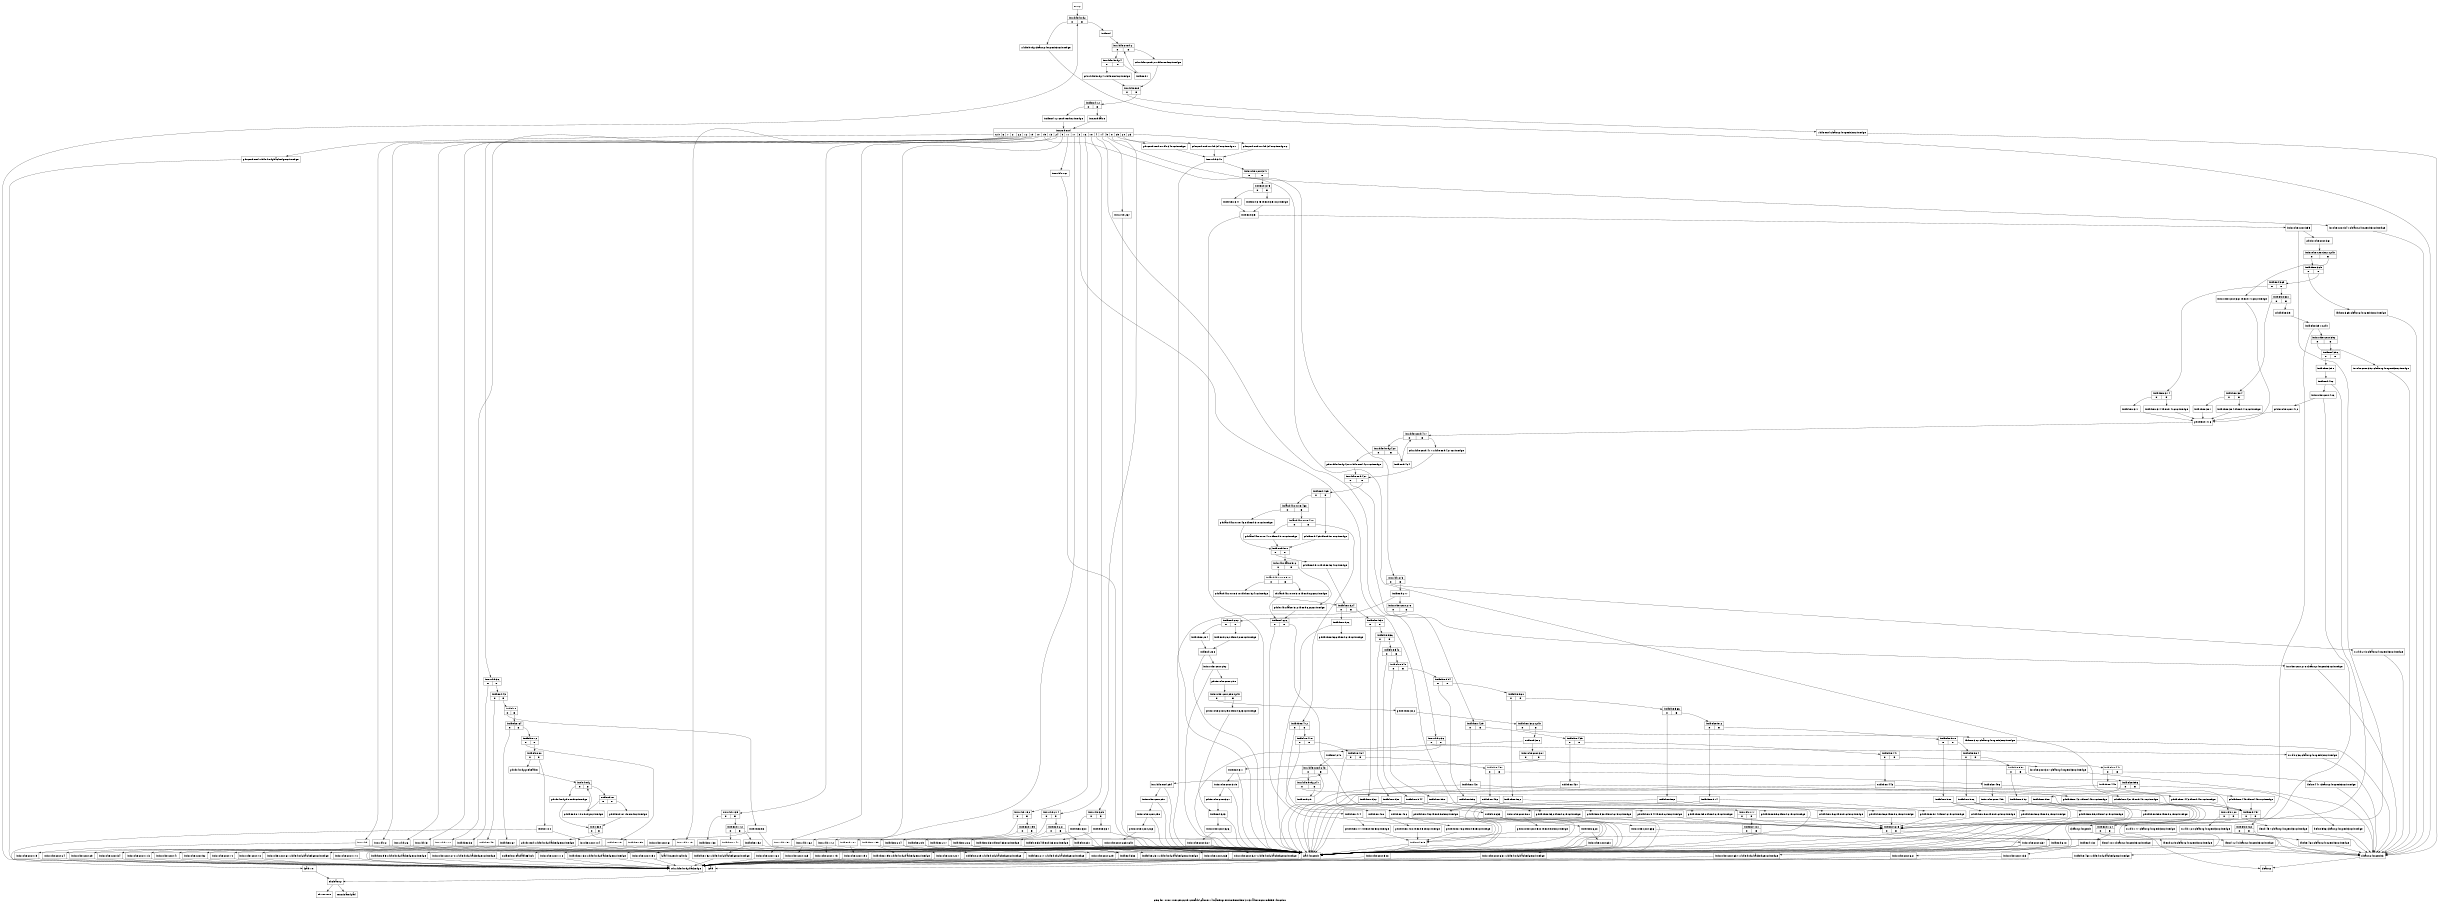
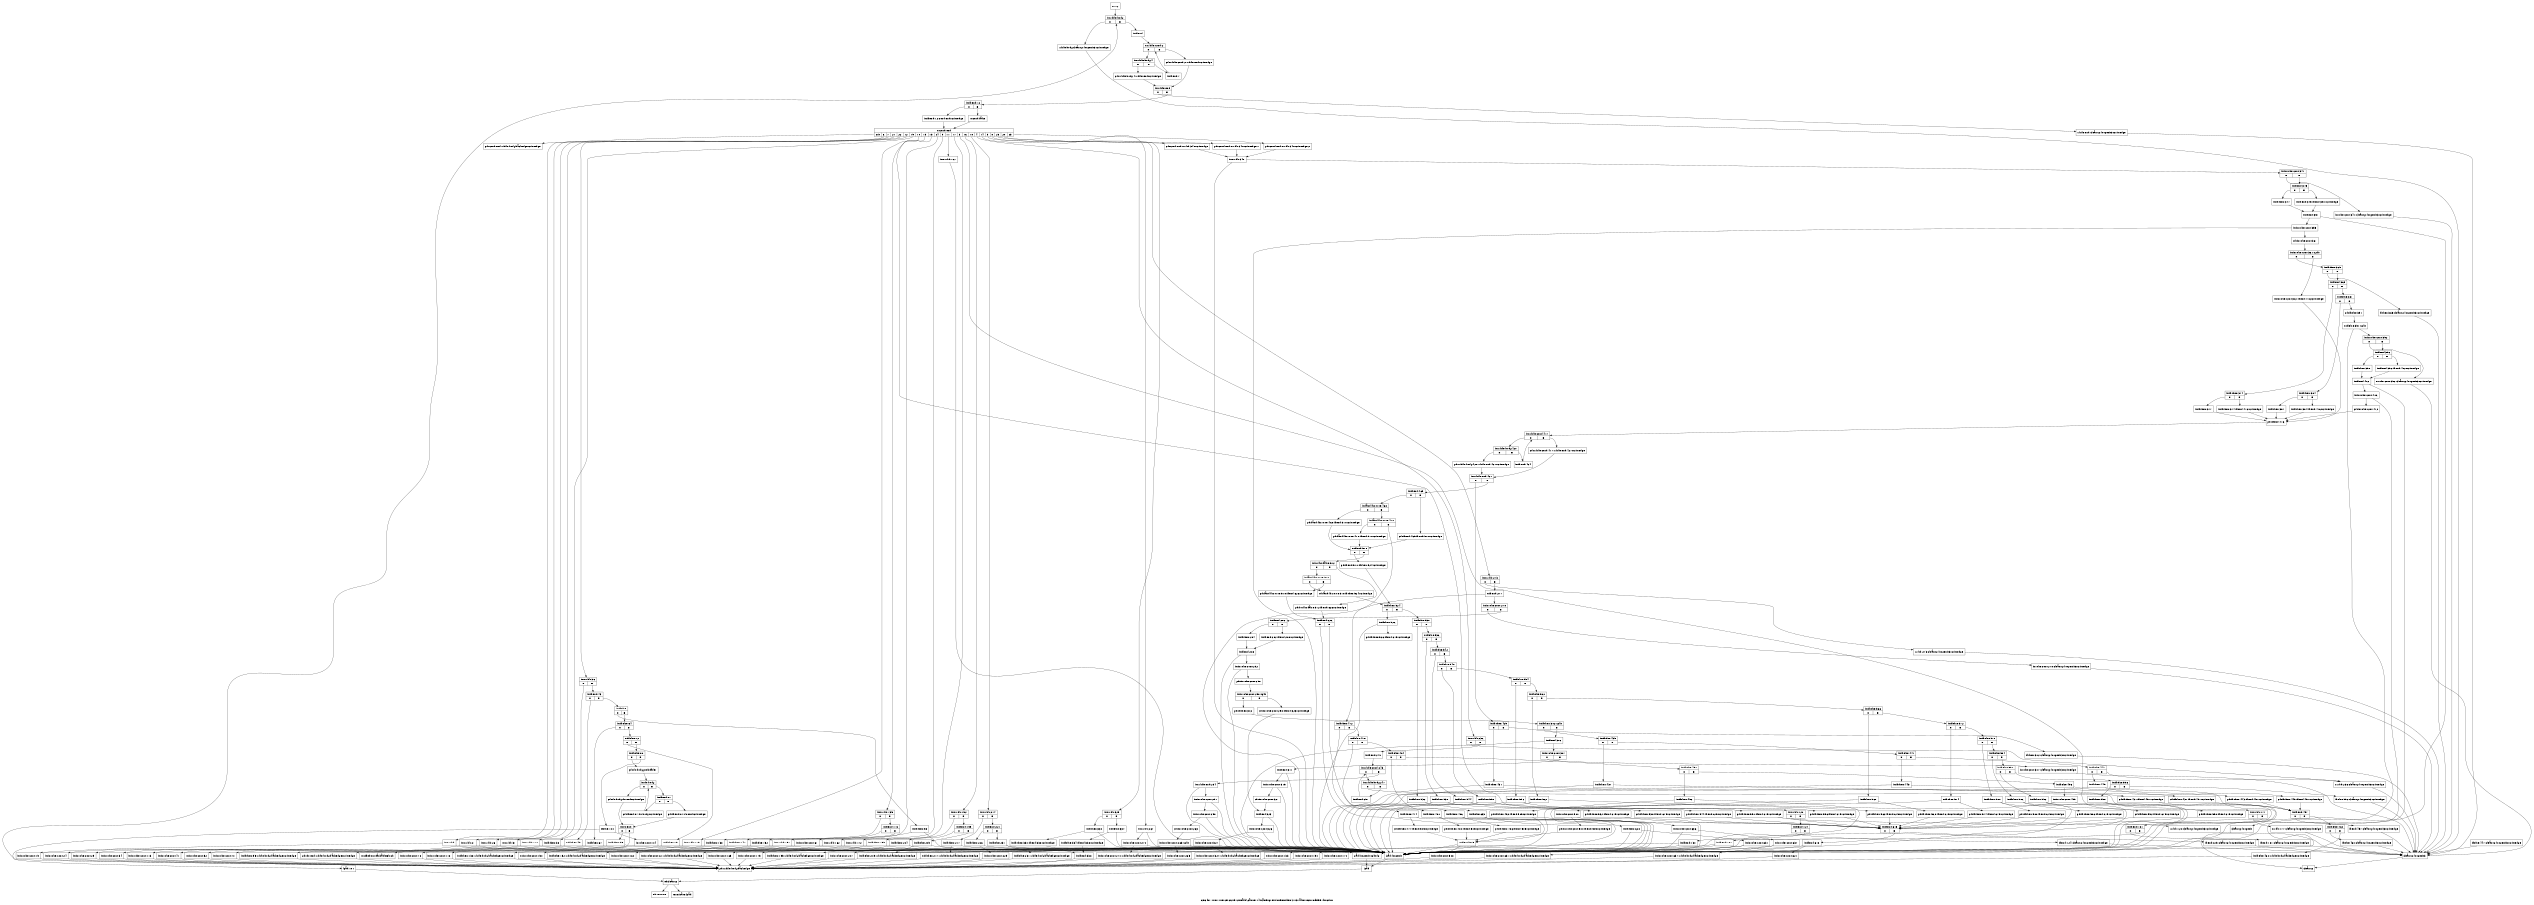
none -> (2398, 368)
(9, 733) -> none
(2216, 774) -> (2222, 780)
none -> (1135, 843)
none -> (1560, 851)
